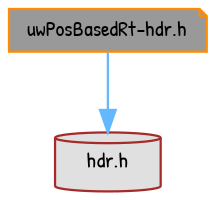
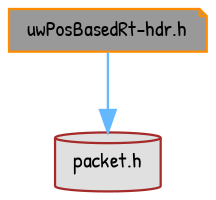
(108, 162) -> (108, 162)
